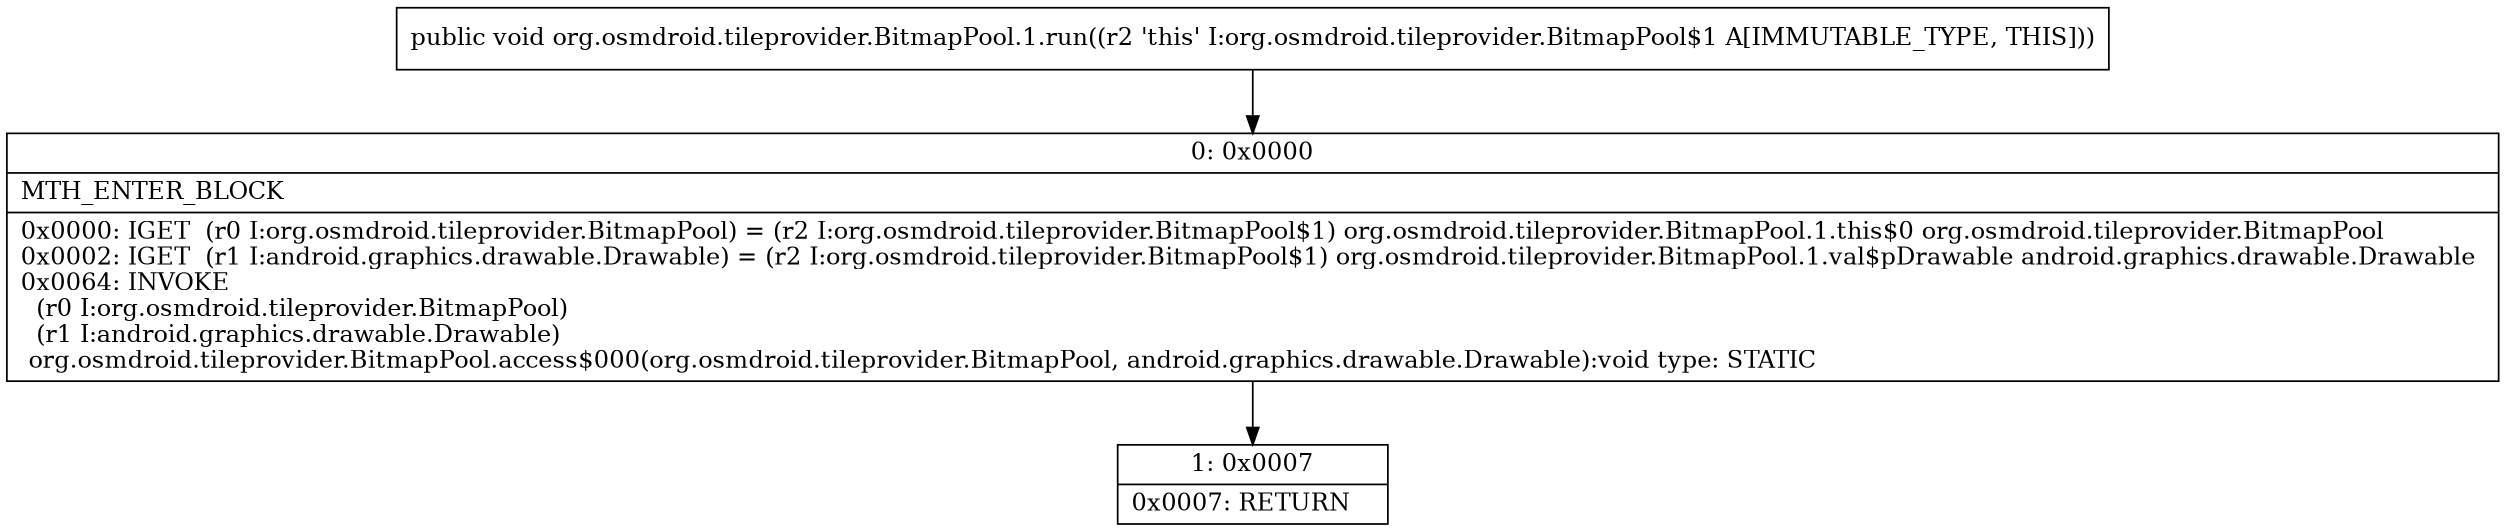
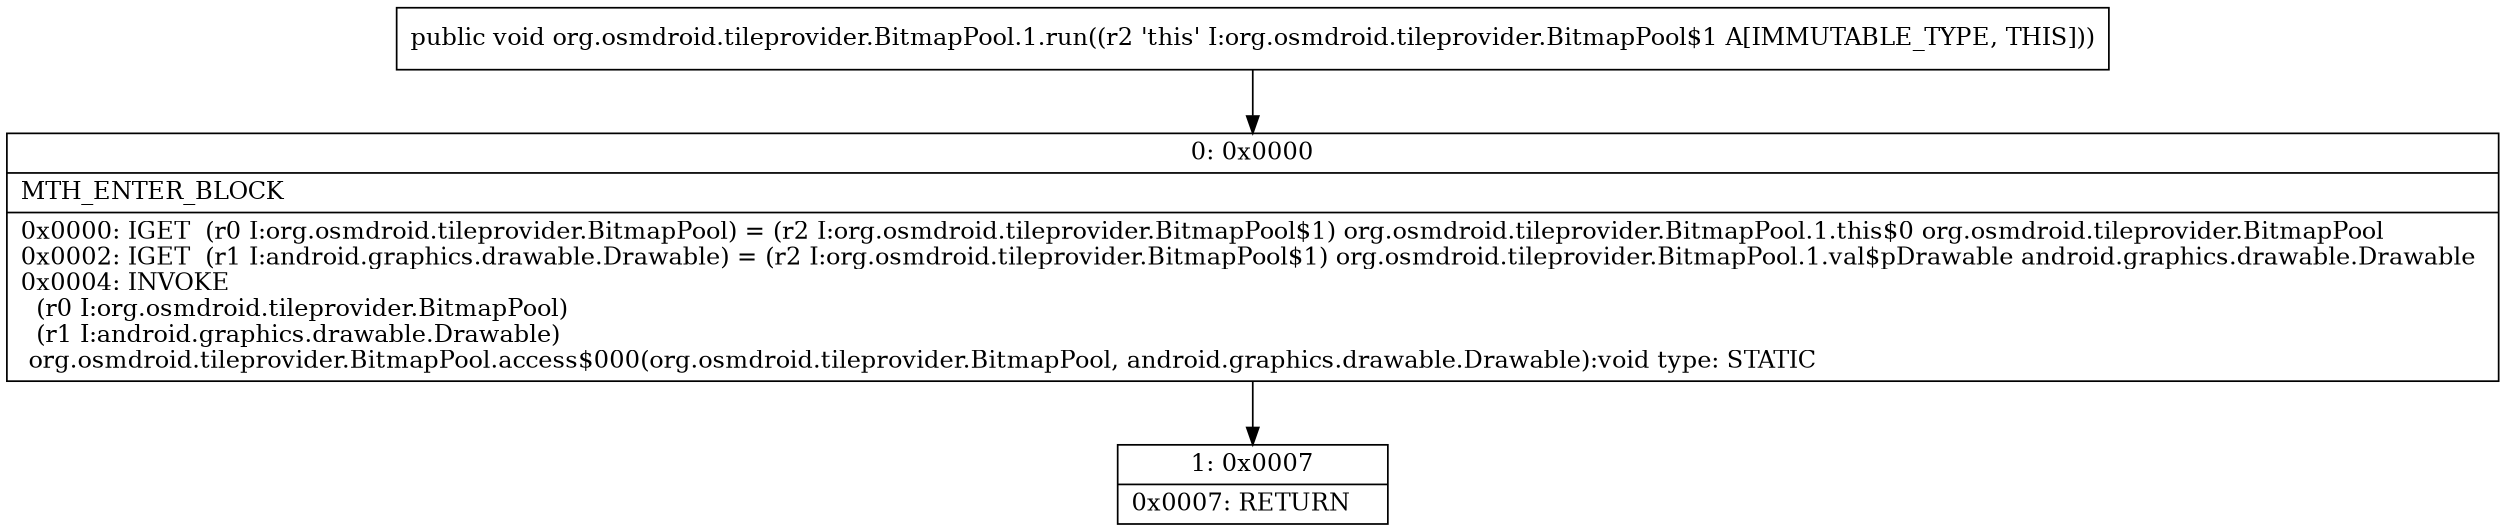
(133, 283) -> (133, 283)
